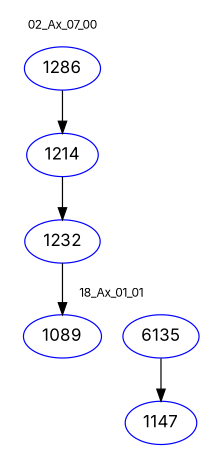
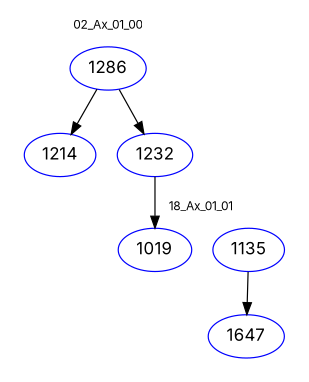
(62, 26) -> (108, 26)
(62, 192) -> (129, 106)
(62, 336) -> (155, 250)
(161, 336) -> (249, 250)
(161, 423) -> (246, 336)
